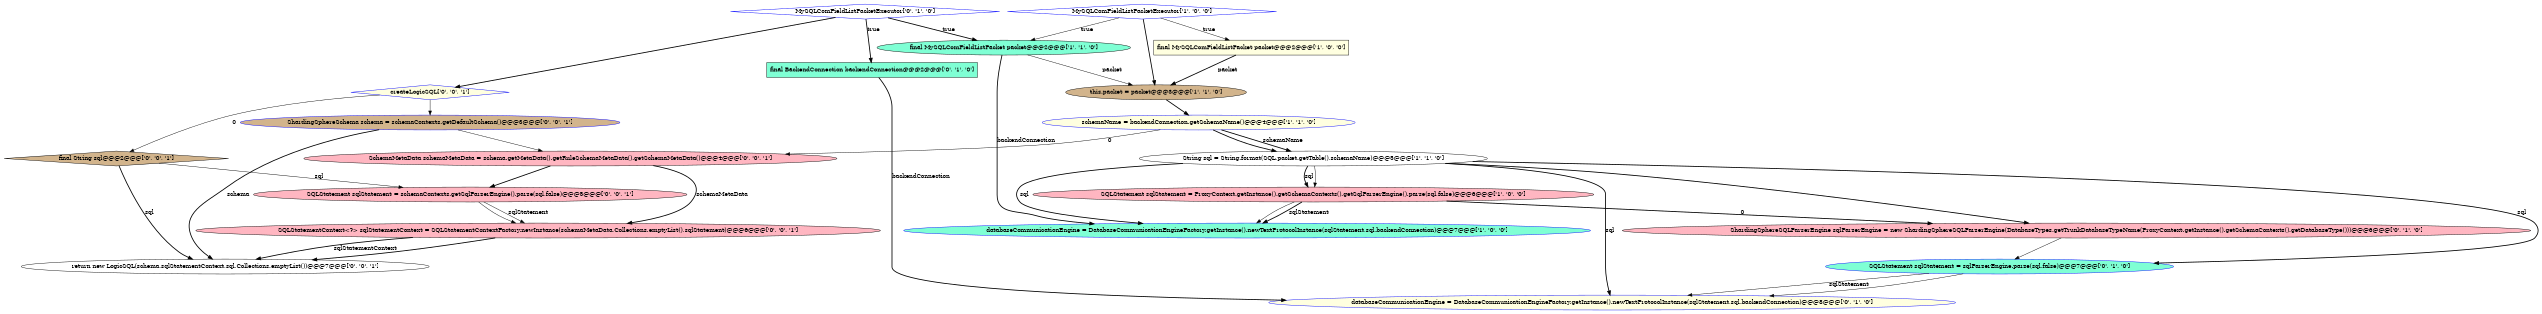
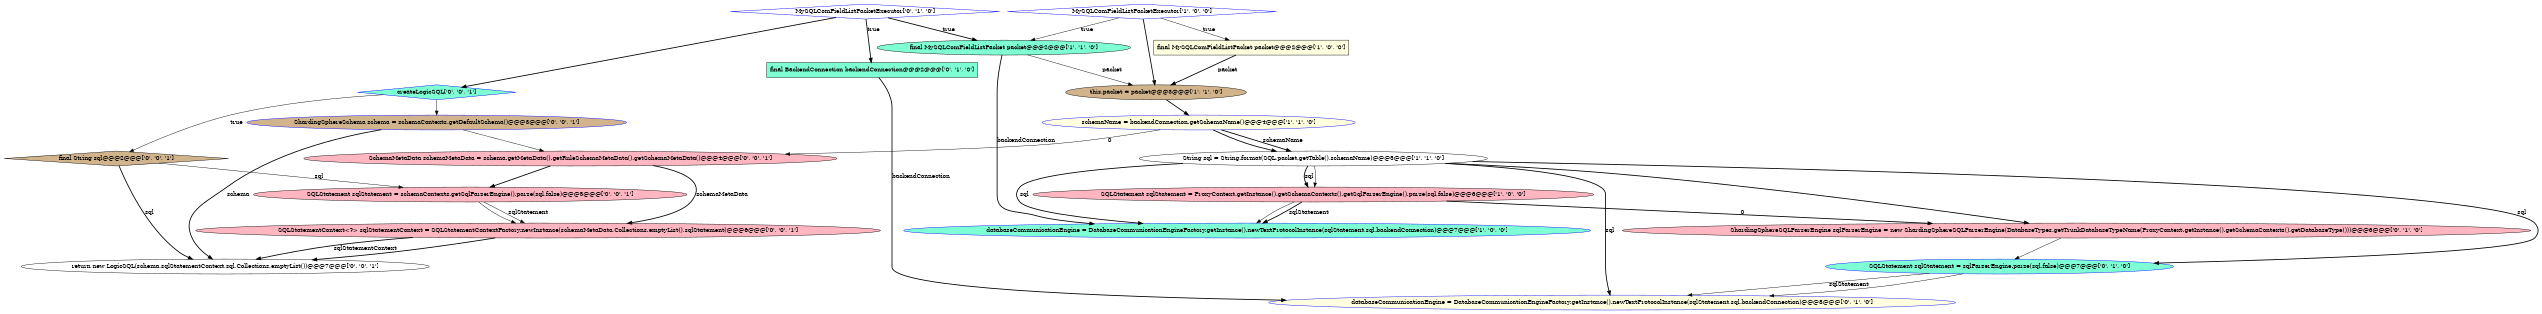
(430, 92) -> (437, 92)
(234, 123) -> (237, 123)
